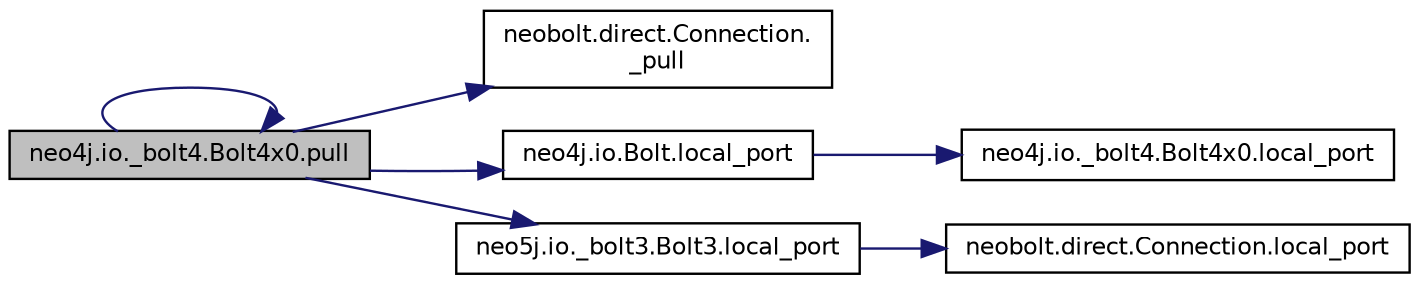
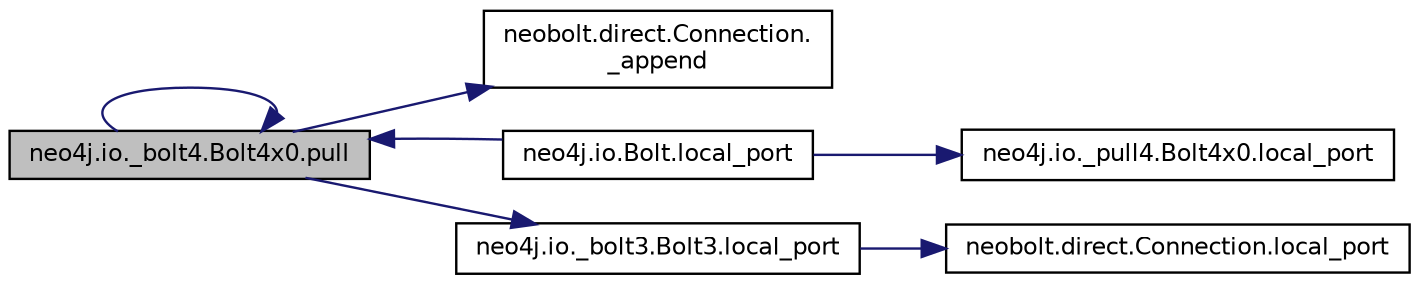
(658, 49) -> (658, 49)
(1178, 155) -> (1178, 155)
(424, 171) -> (449, 139)
(658, 249) -> (658, 249)
